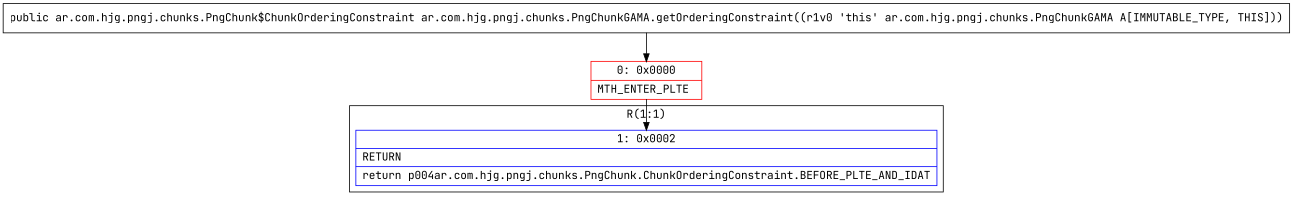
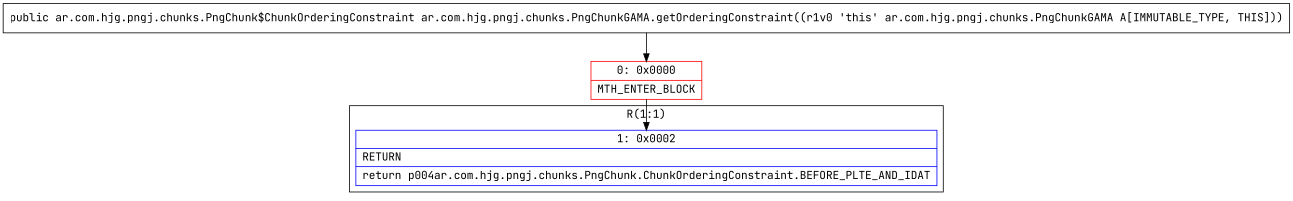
(643, 89) -> (646, 89)
